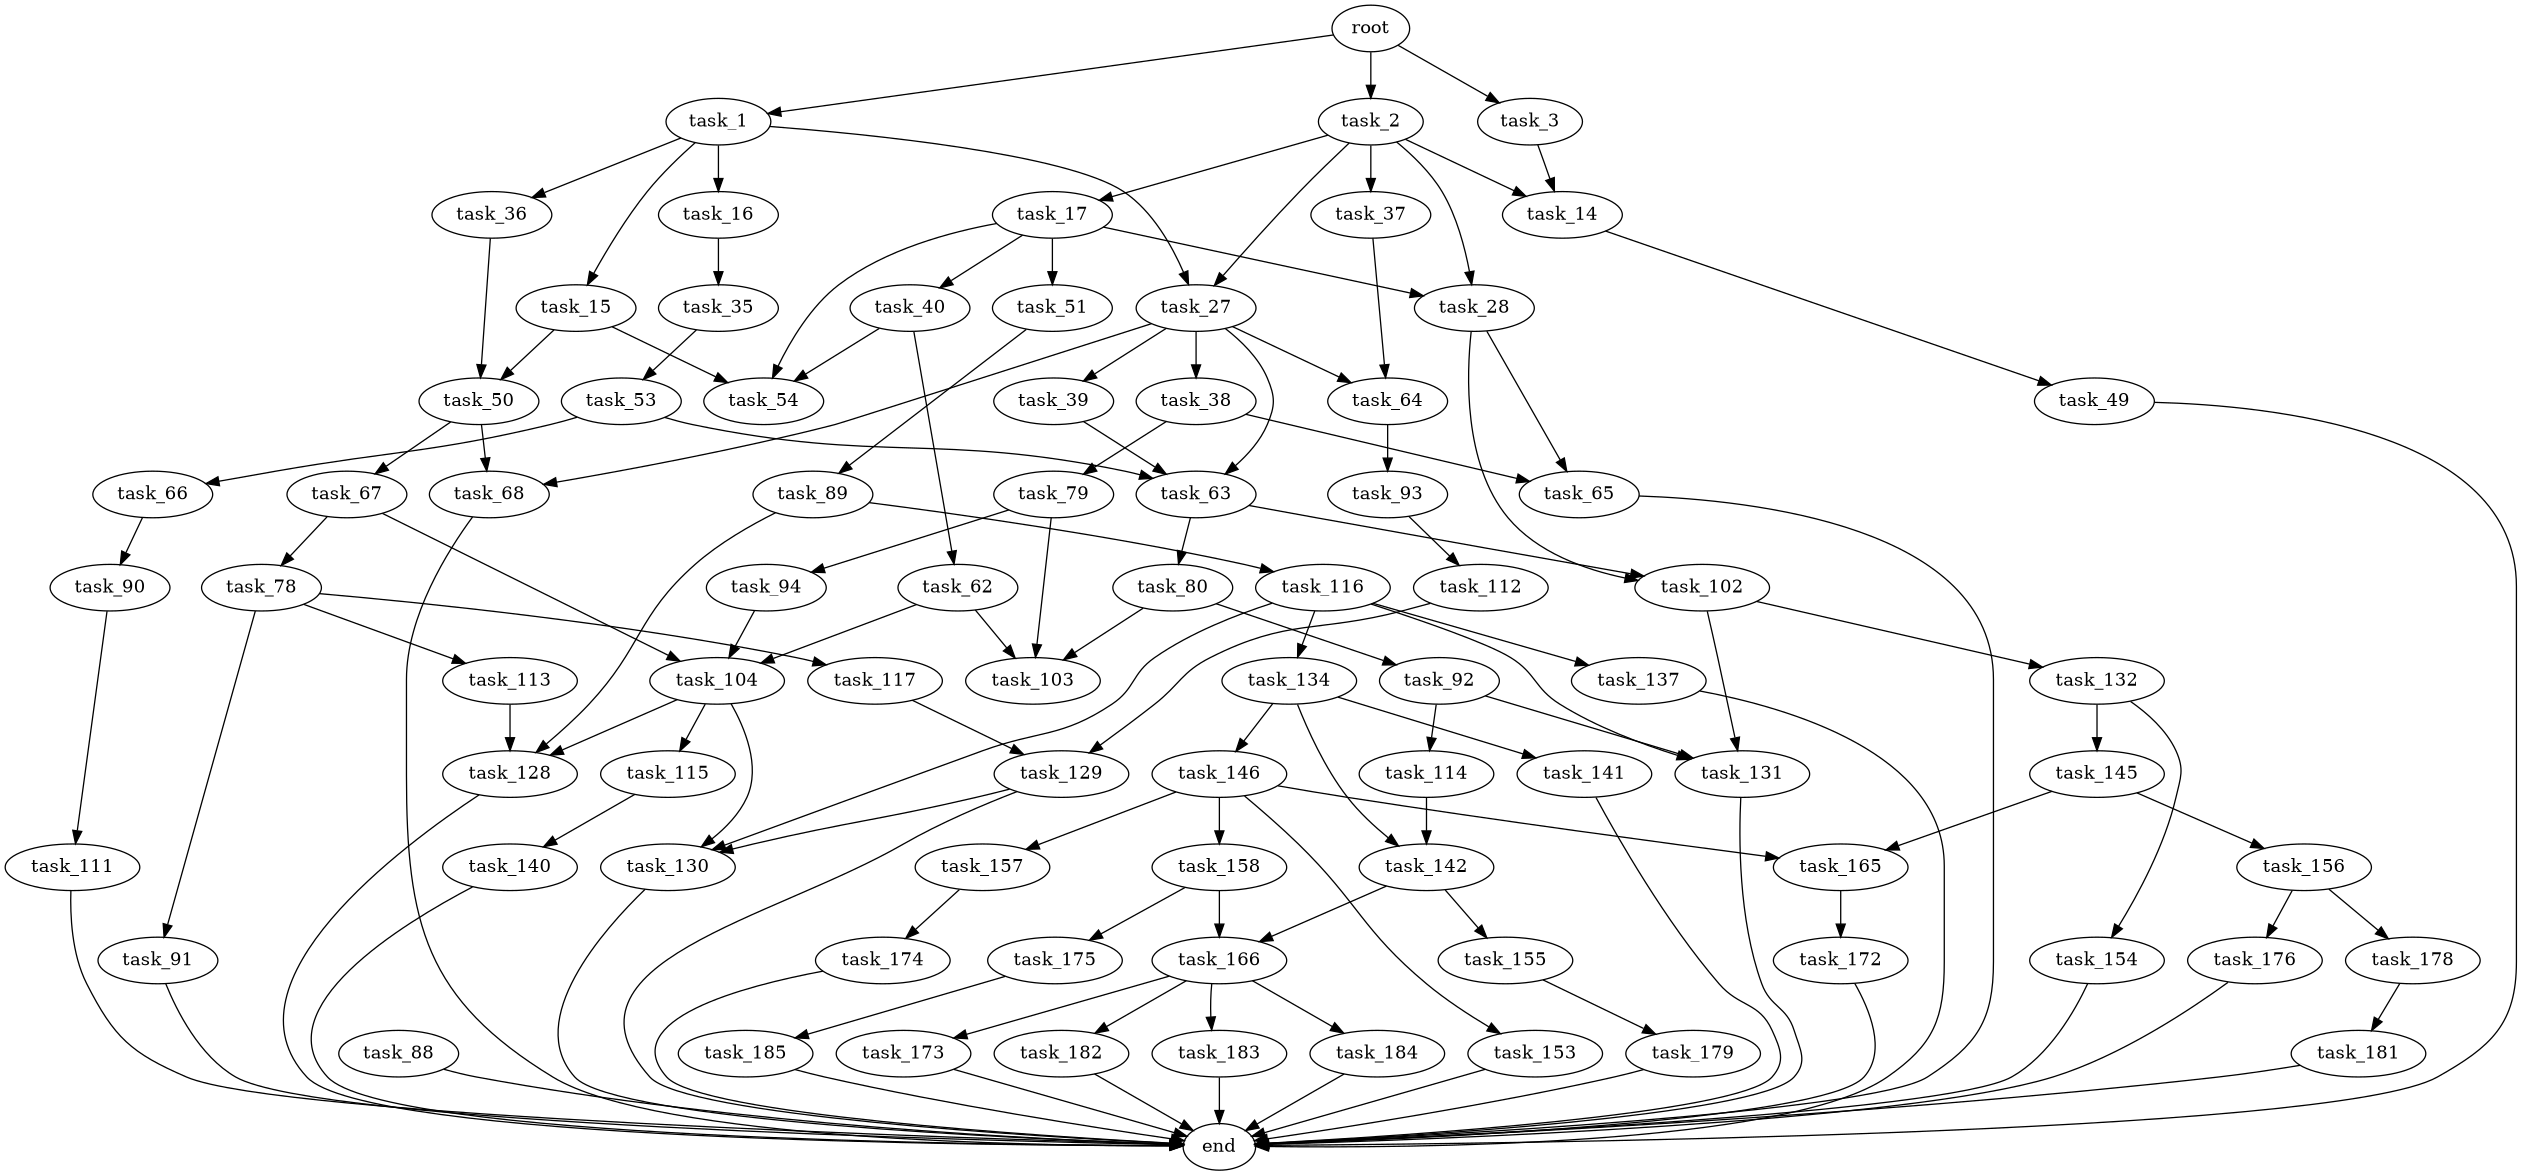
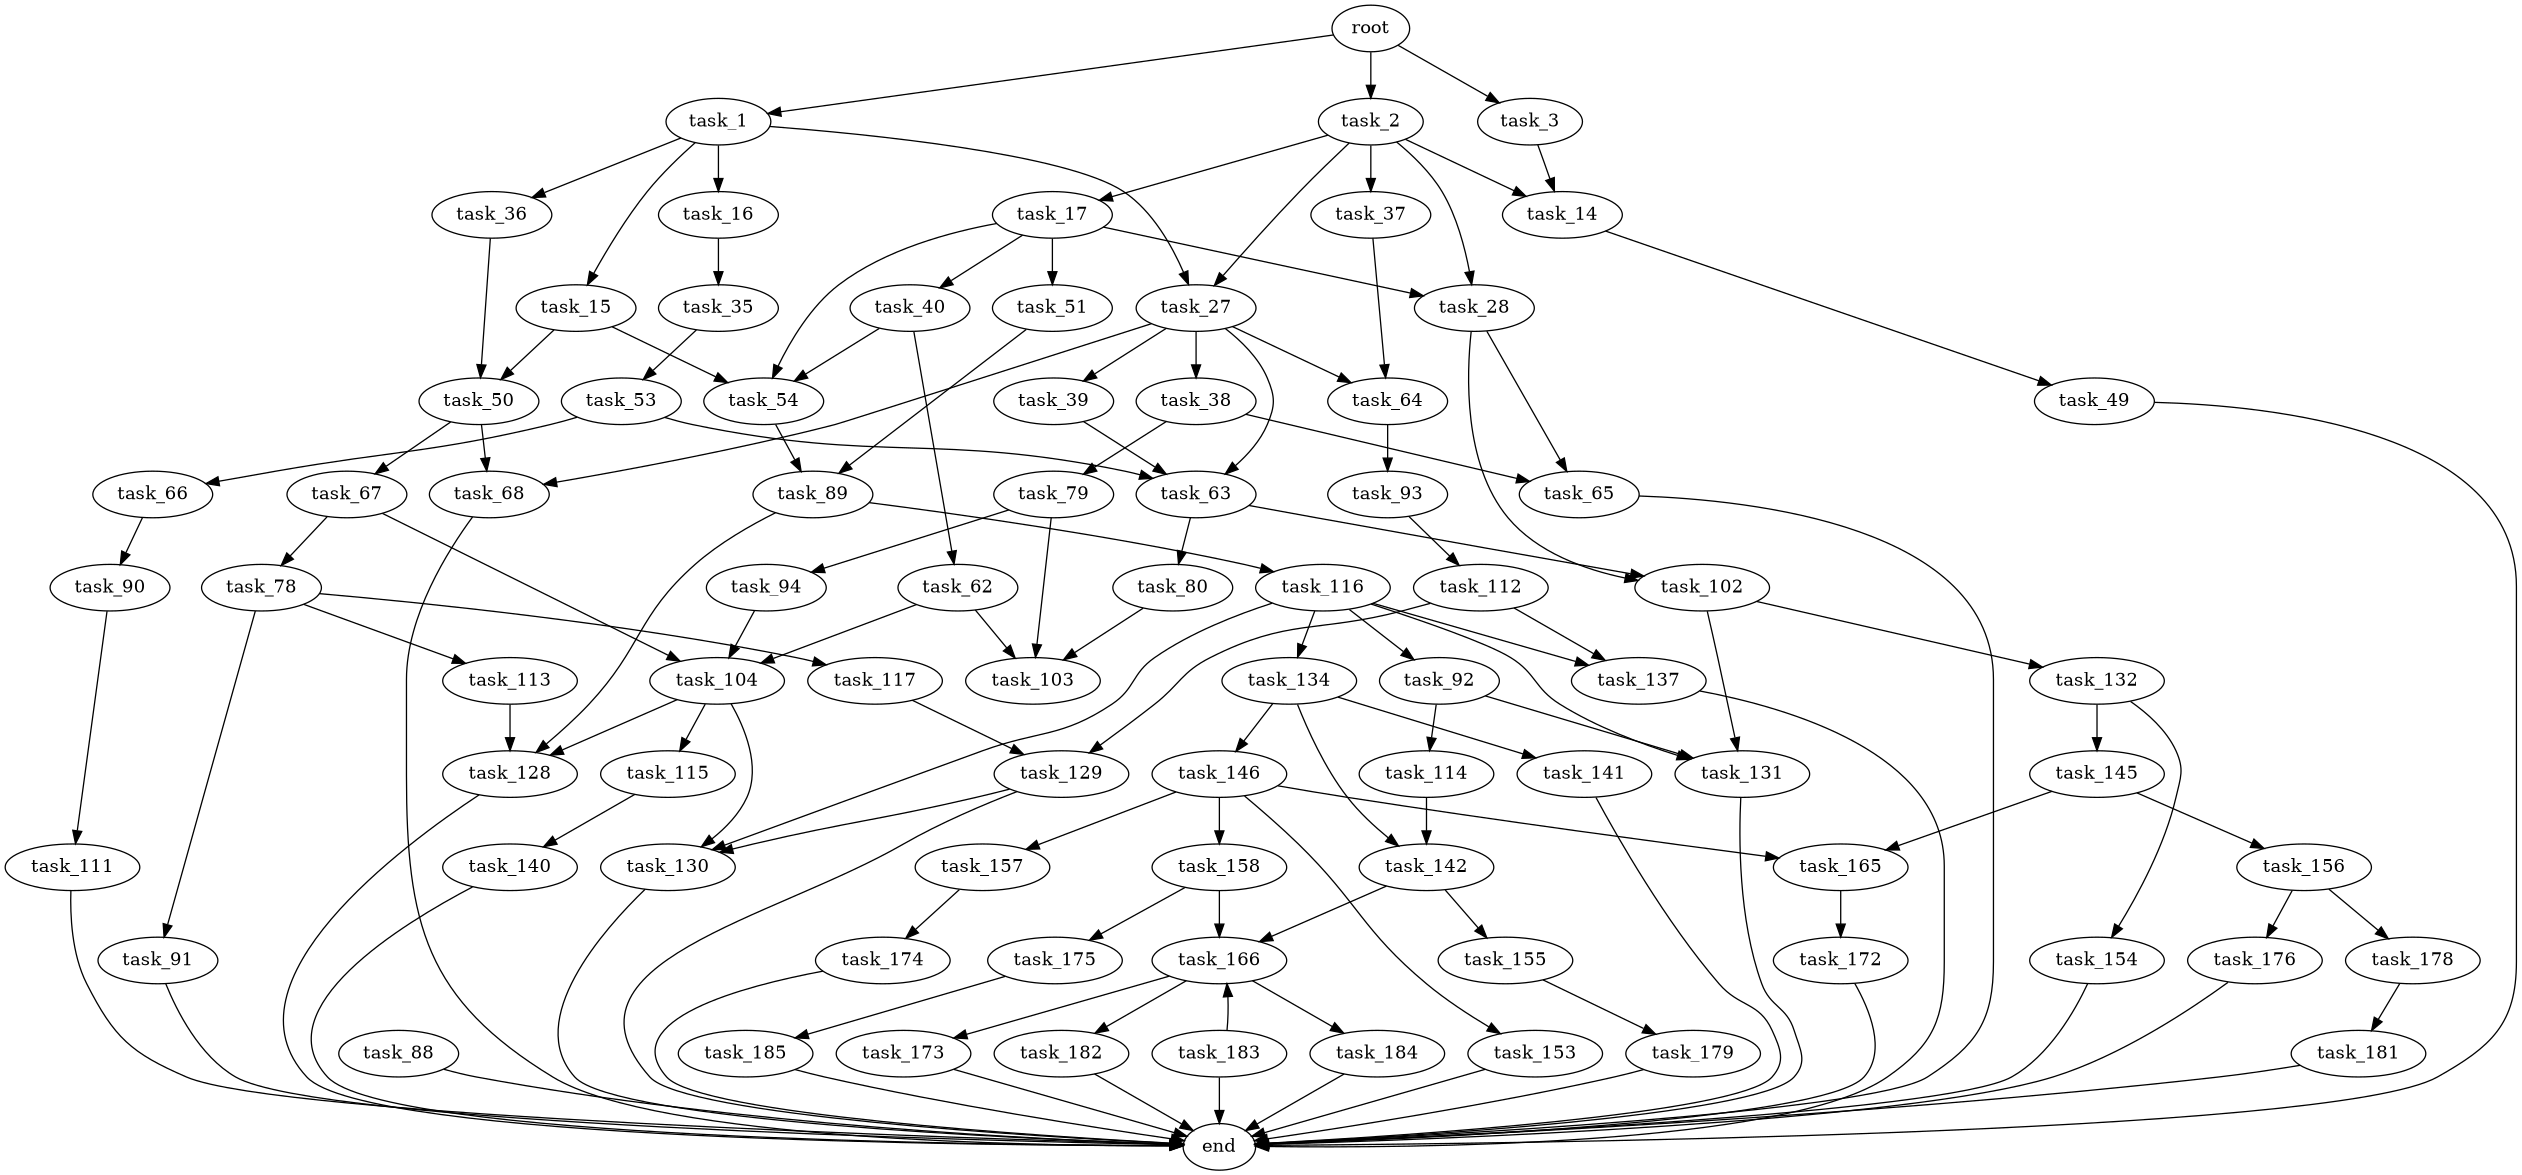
none -> (789, 448)
none -> (1554, 631)
(1316, 638) -> (1376, 631)
(1211, 1000) -> (1228, 1013)
